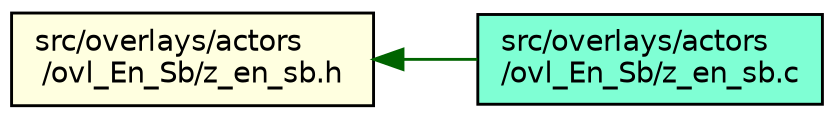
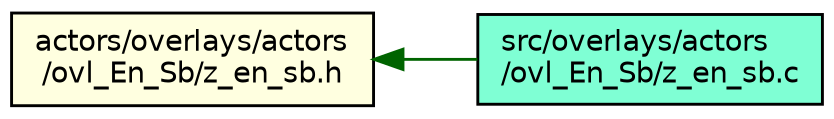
(193, 59) -> (193, 59)
